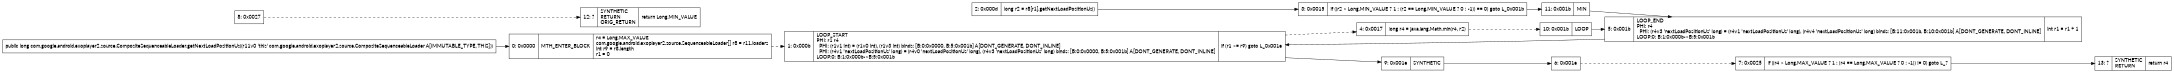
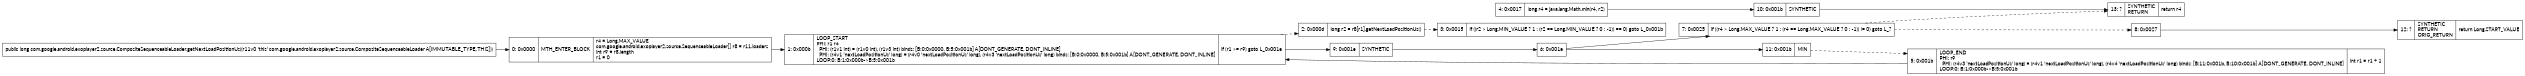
(1196, 9) -> (1429, 30)
(1533, 9) -> (1663, 50)
(1629, 14) -> (1857, 52)
(420, 17) -> (2277, 30)
(669, 17) -> (2489, 30)
(1646, 26) -> (1948, 58)
(1502, 29) -> (1679, 10)
(1582, 29) -> (1803, 9)
(1596, 29) -> (1962, 10)
none -> (2011, 30)
(1319, 34) -> (1288, 34)
(776, 46) -> (776, 50)
(1656, 63) -> (1636, 42)
(2021, 63) -> (1985, 16)
